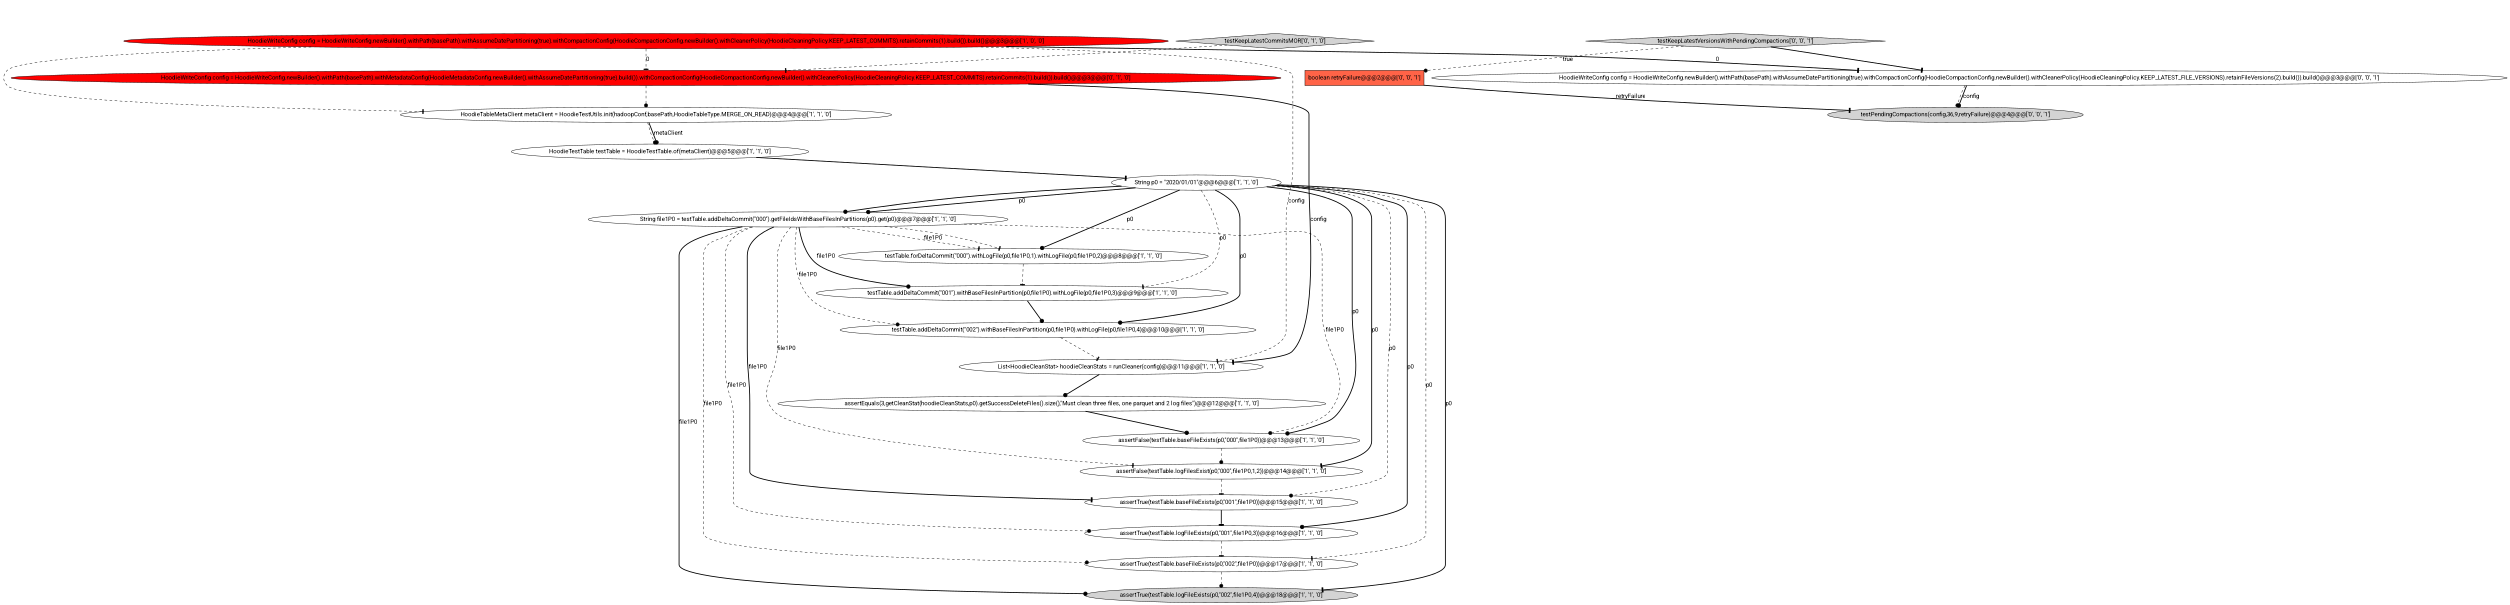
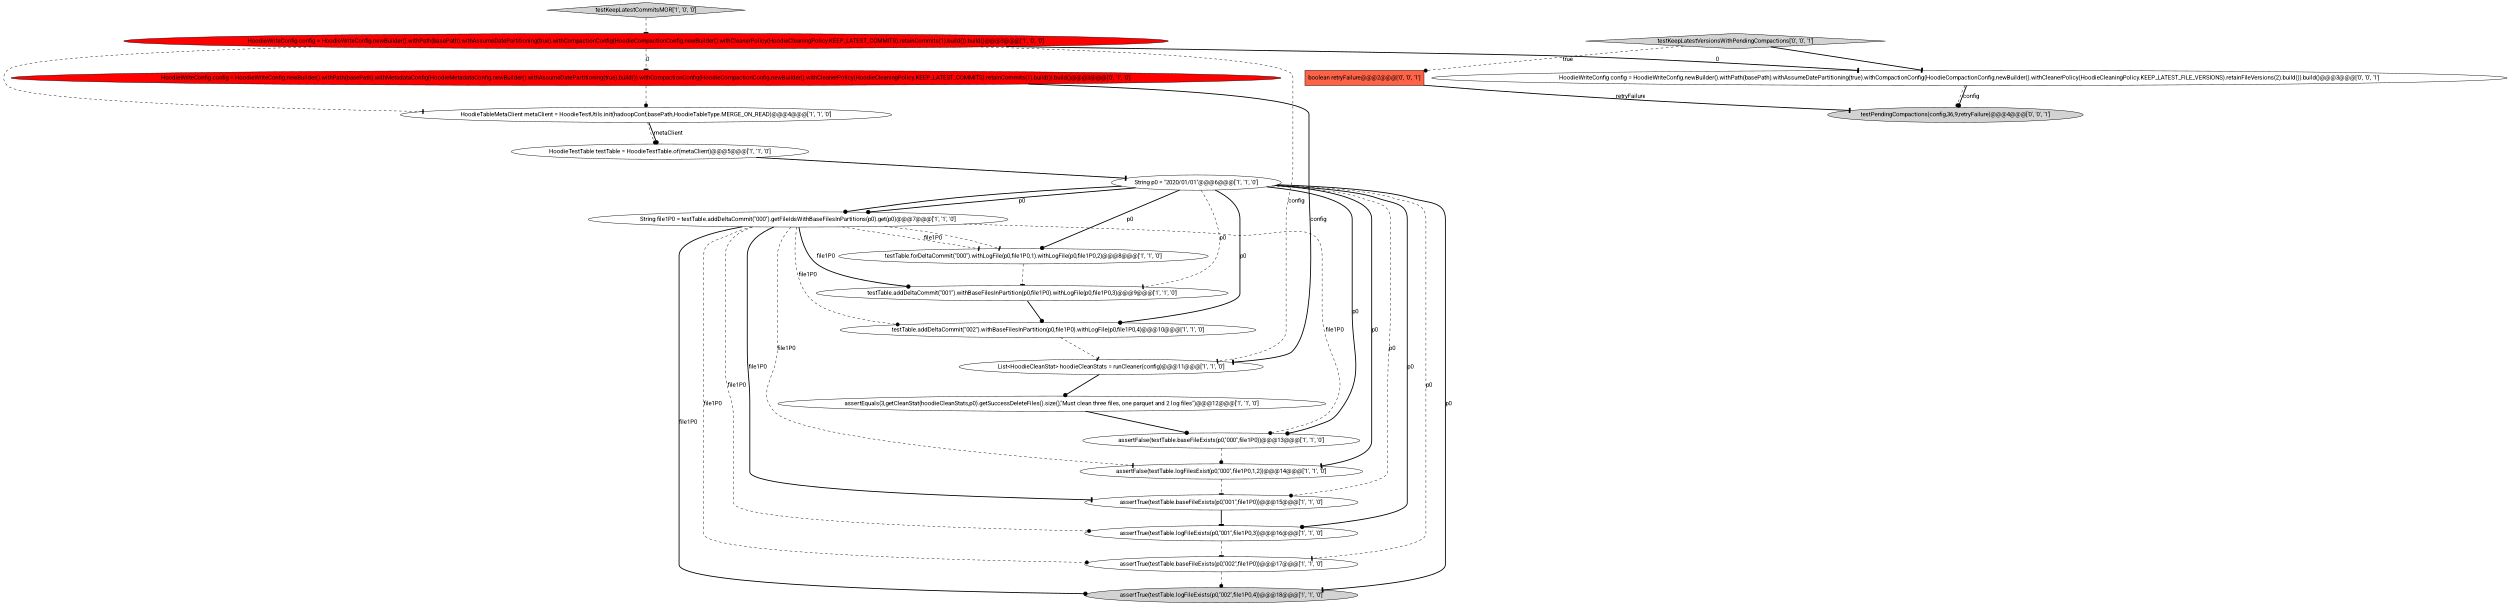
none -> (646, 10)
(1275, 41) -> none
